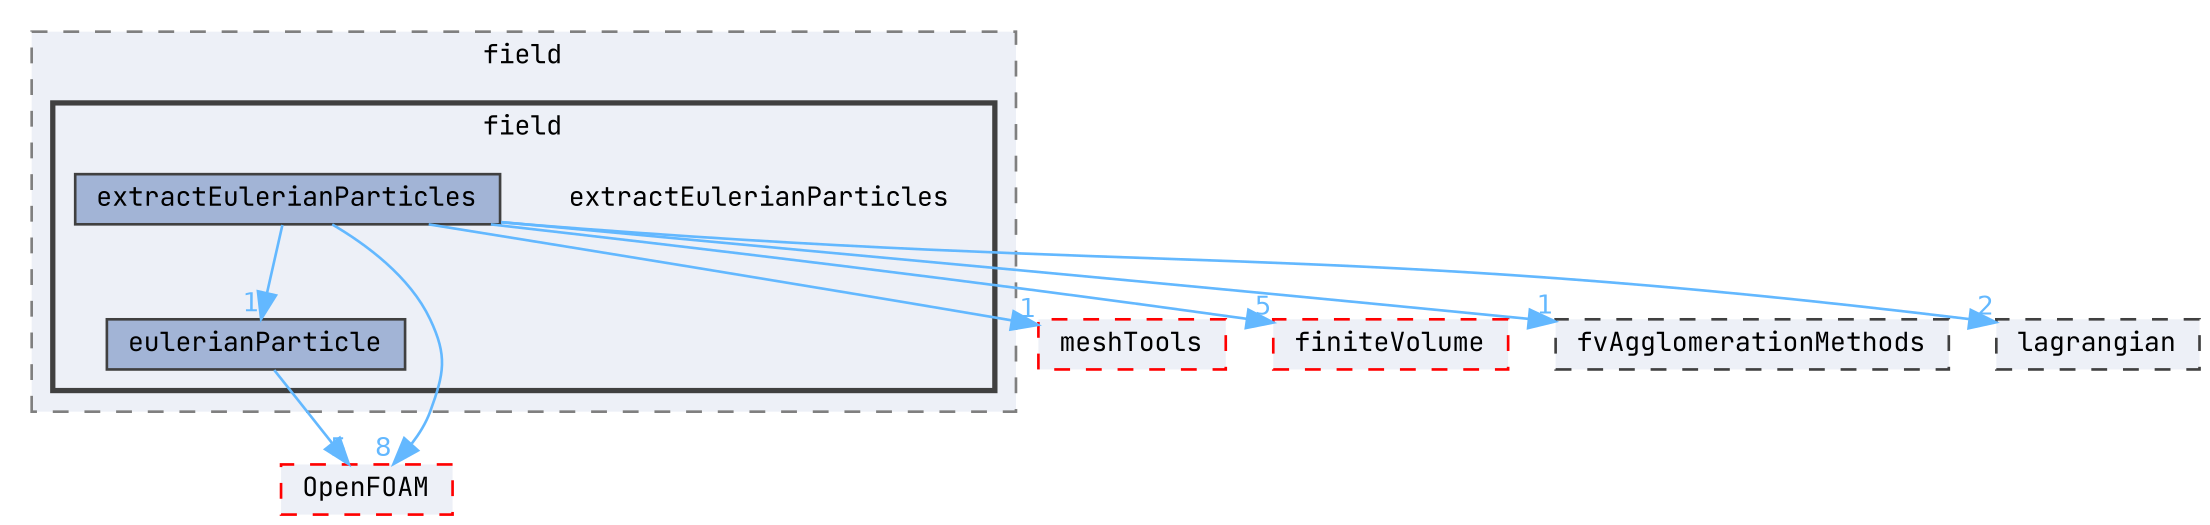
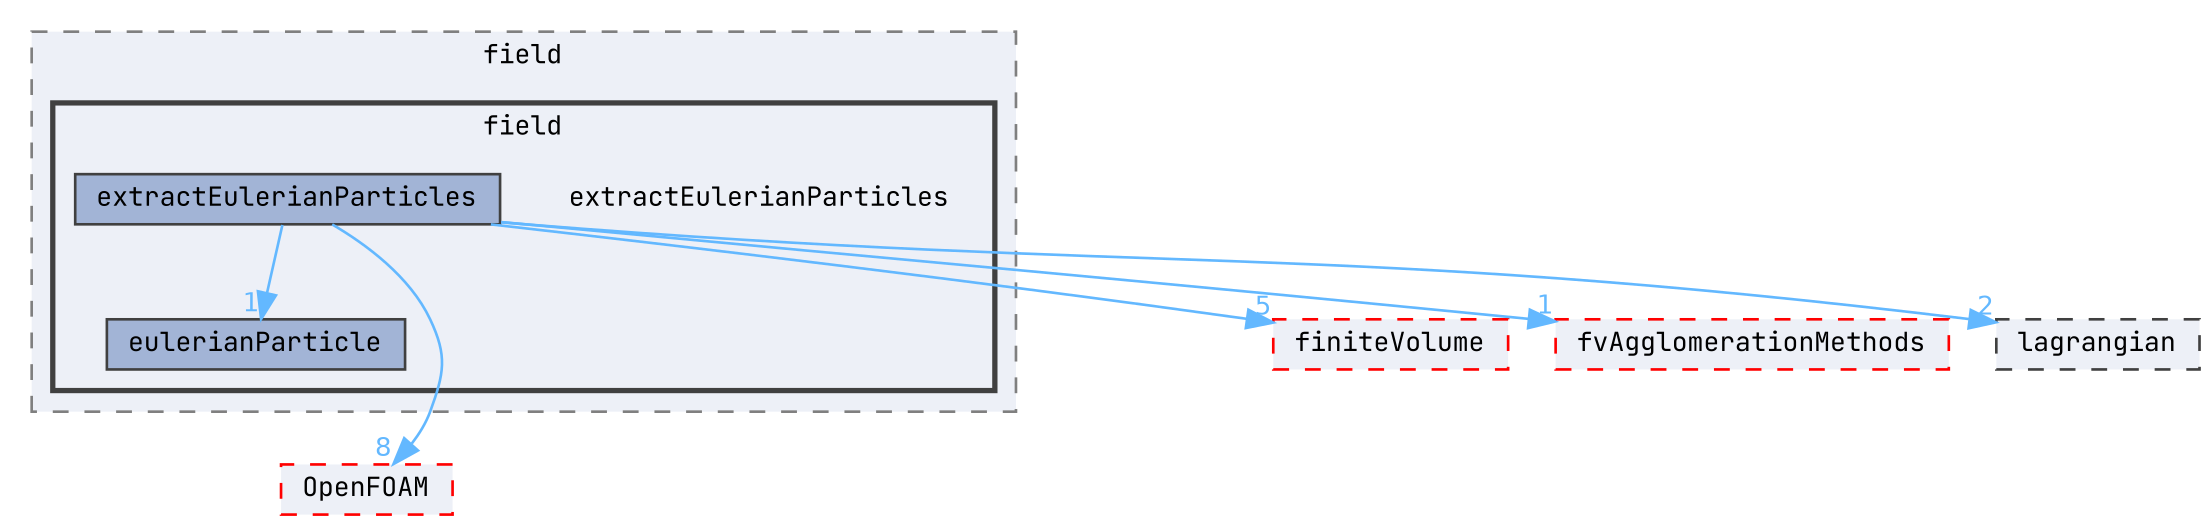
(1132, 344) -> none
(1752, 344) -> (1752, 344)
(303, 407) -> none
